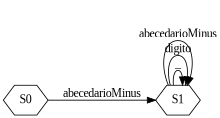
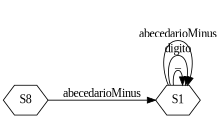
(26, 100) -> (26, 100)
